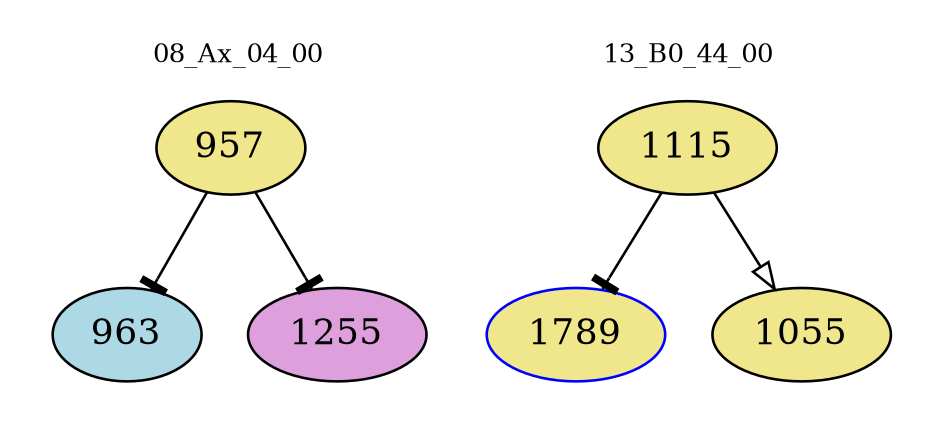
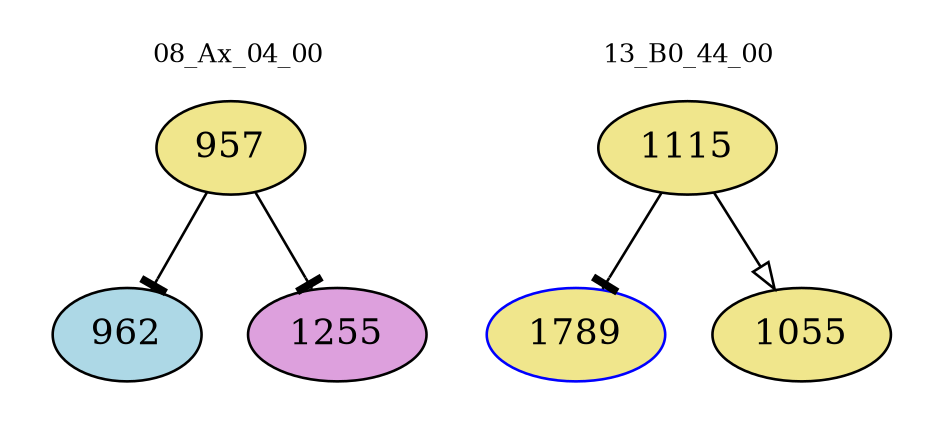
(127, 335) -> (127, 335)
